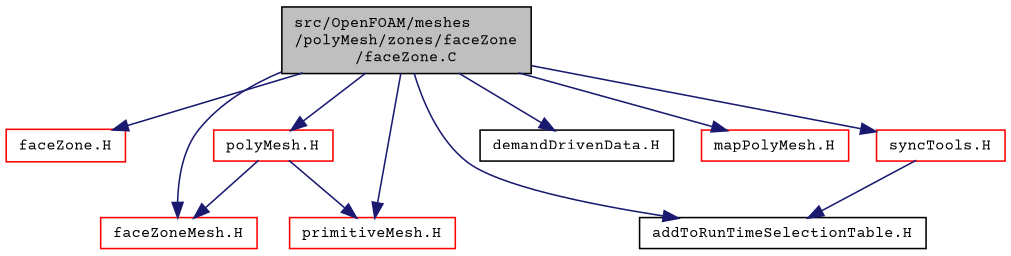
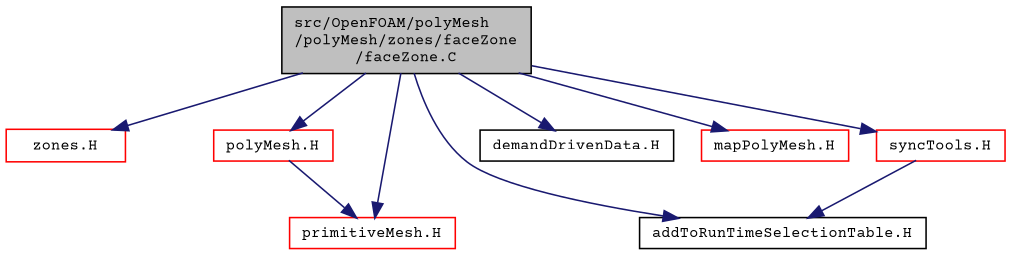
(407, 40) -> (407, 40)
(66, 146) -> (66, 146)
(179, 233) -> none
